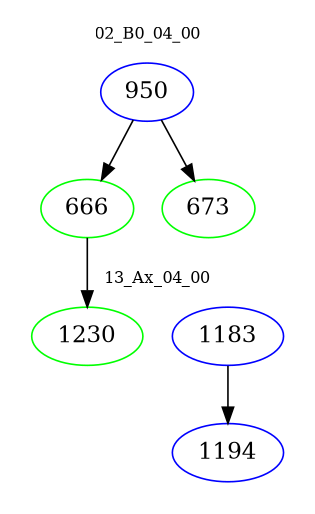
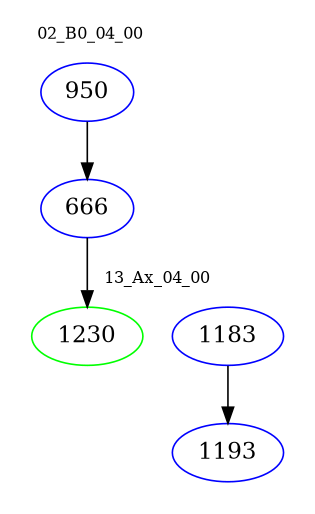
(87, 209) -> (87, 209)
(209, 209) -> none
(228, 453) -> (228, 453)
